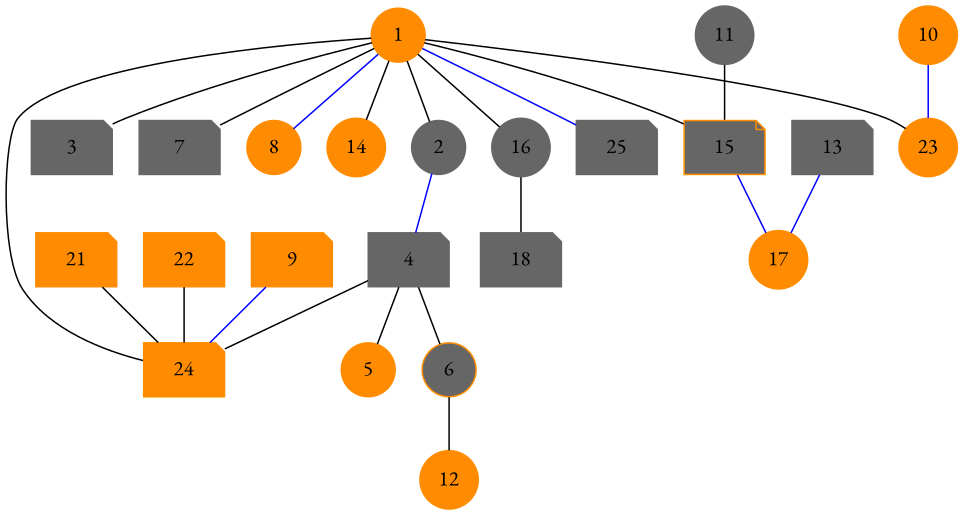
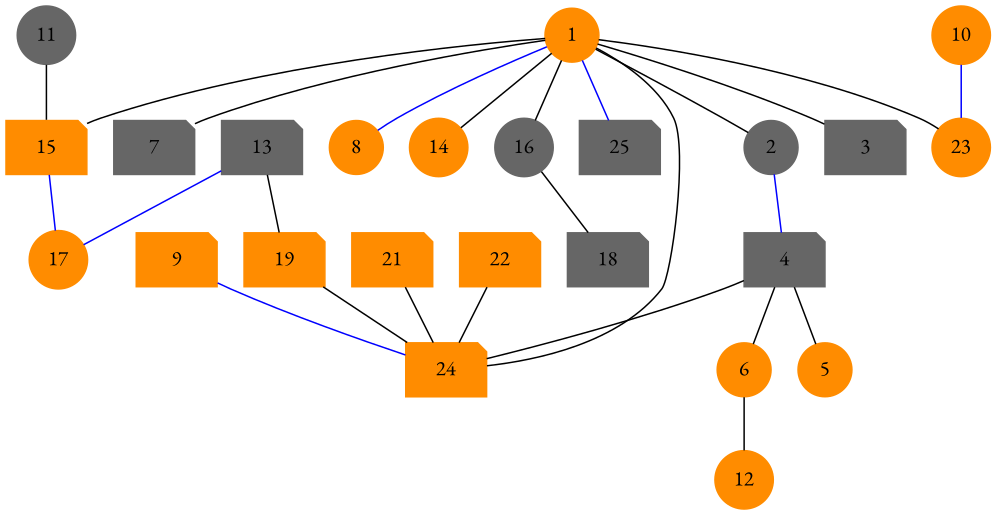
(725, 147) -> (46, 147)
none -> (284, 260)
(449, 370) -> (744, 370)
